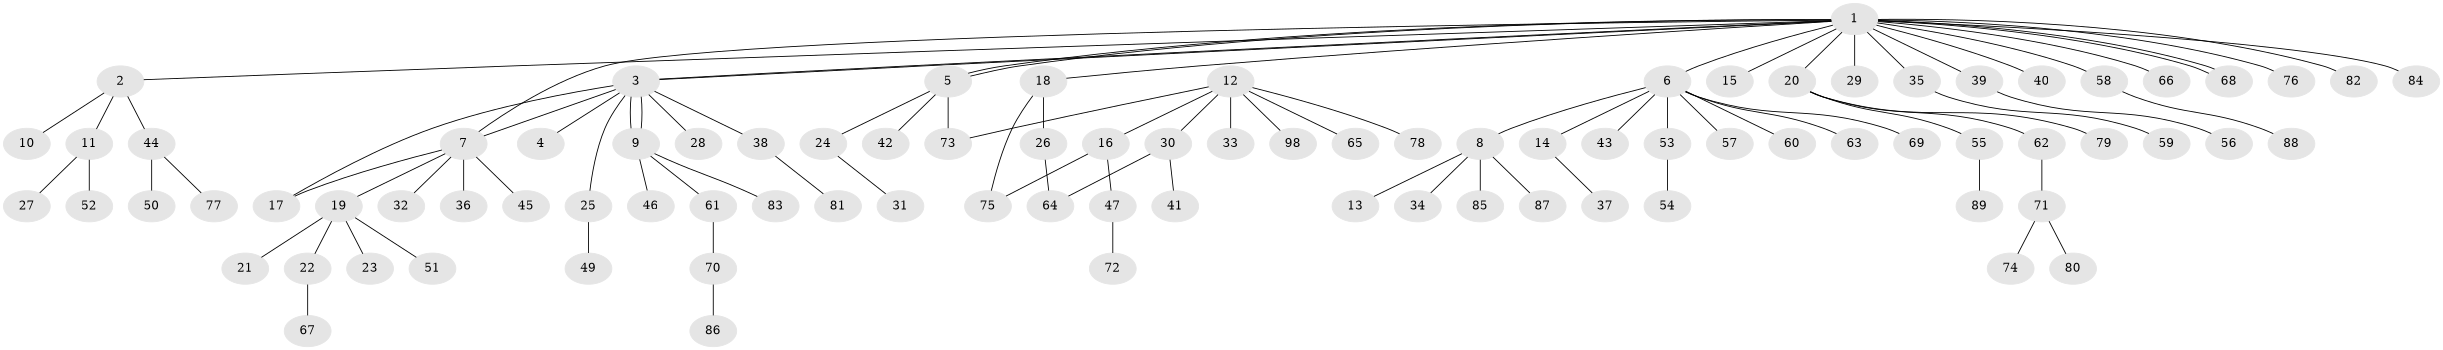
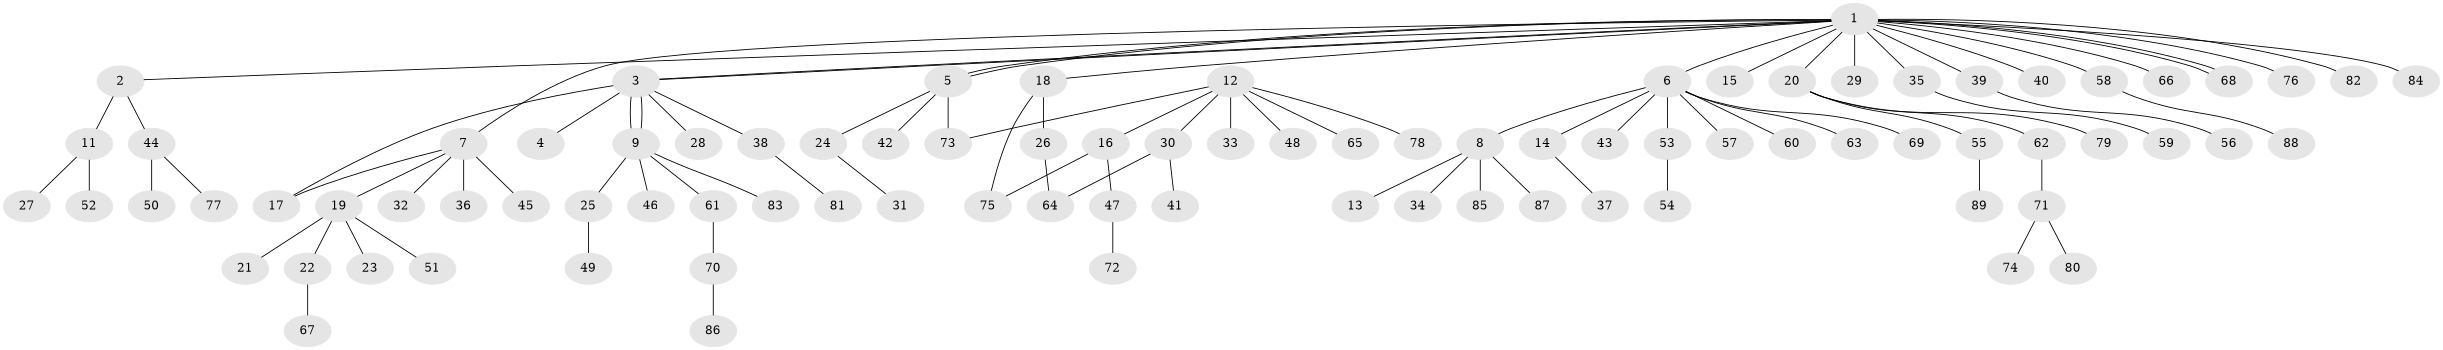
(550, 113) -> none
(600, 140) -> (612, 175)
(27, 144) -> none
(1293, 144) -> (1293, 144)
